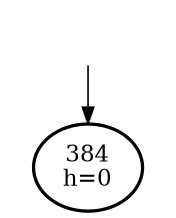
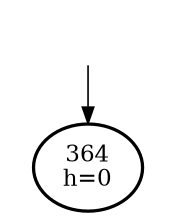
(88, 168) -> (88, 168)
